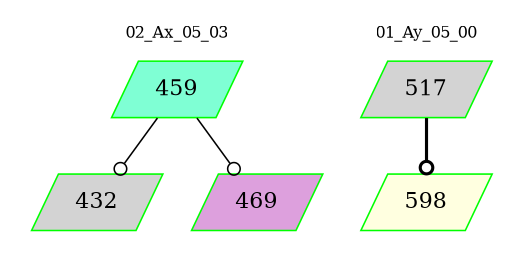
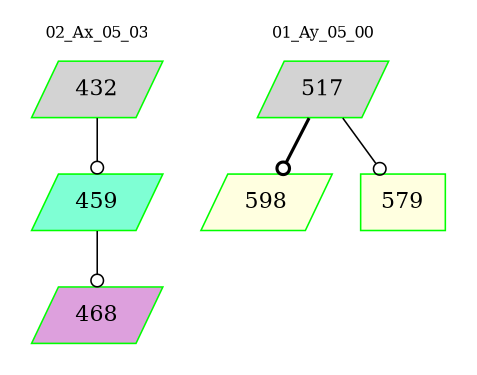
(141, 141) -> (97, 140)
(257, 202) -> (97, 315)
none -> (403, 202)
